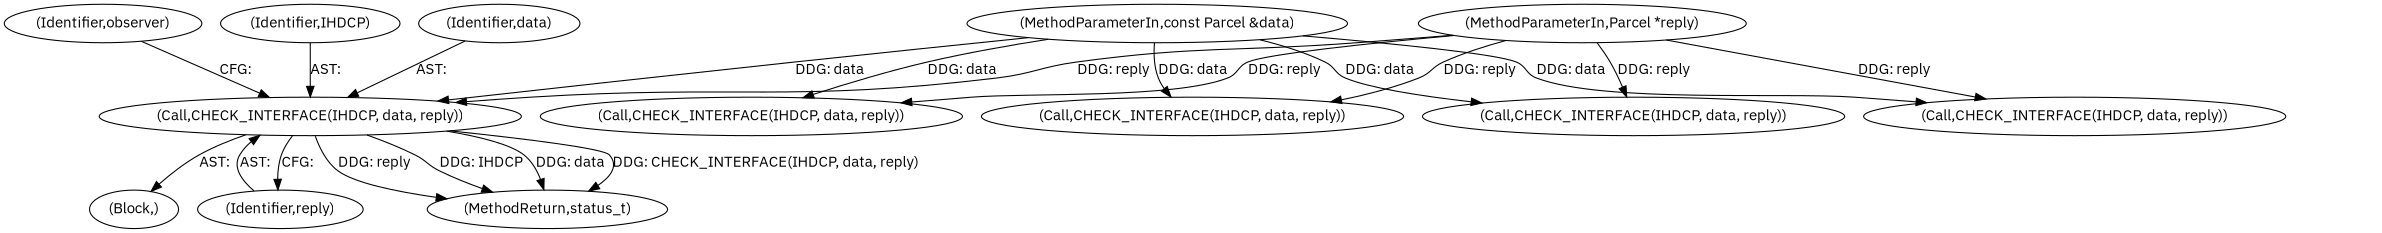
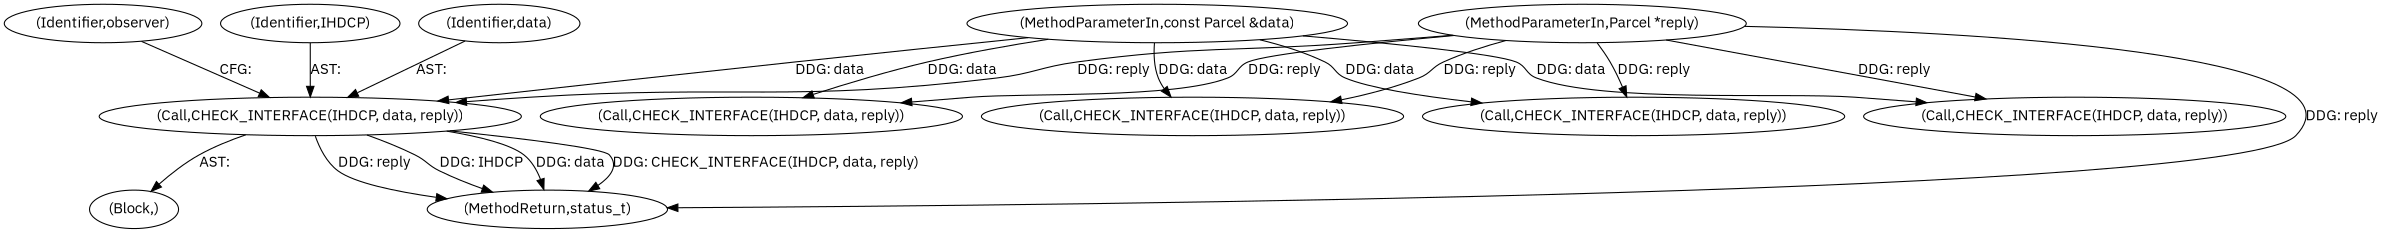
none -> (1790, 186)
(280, 209) -> none
